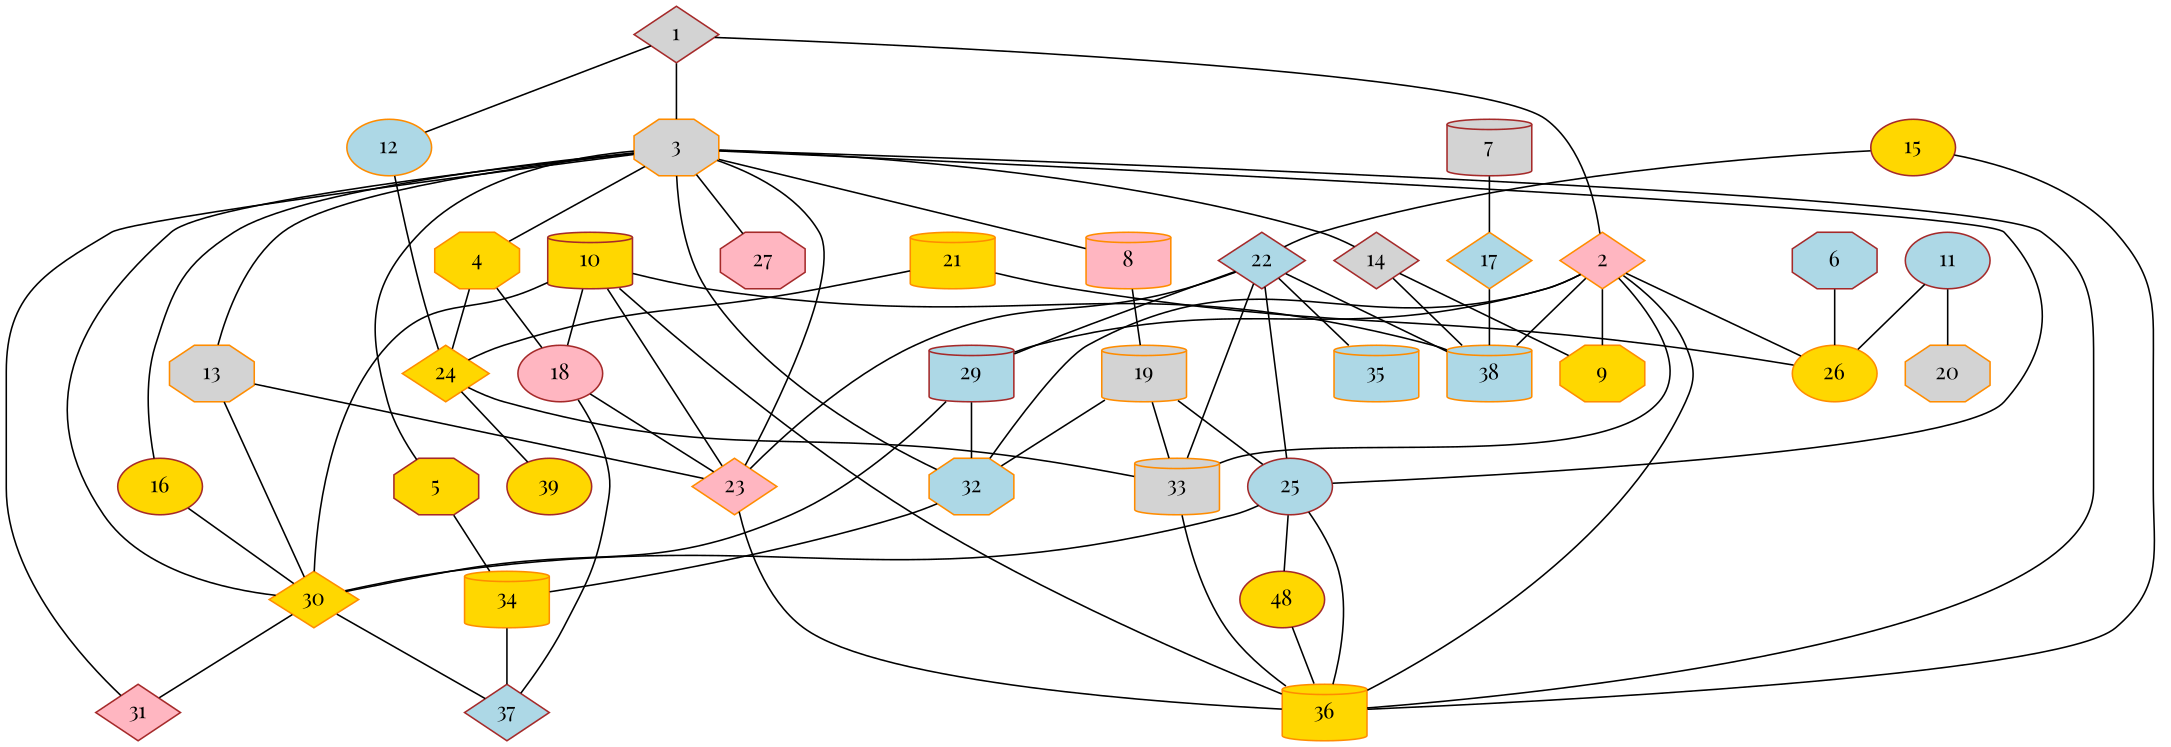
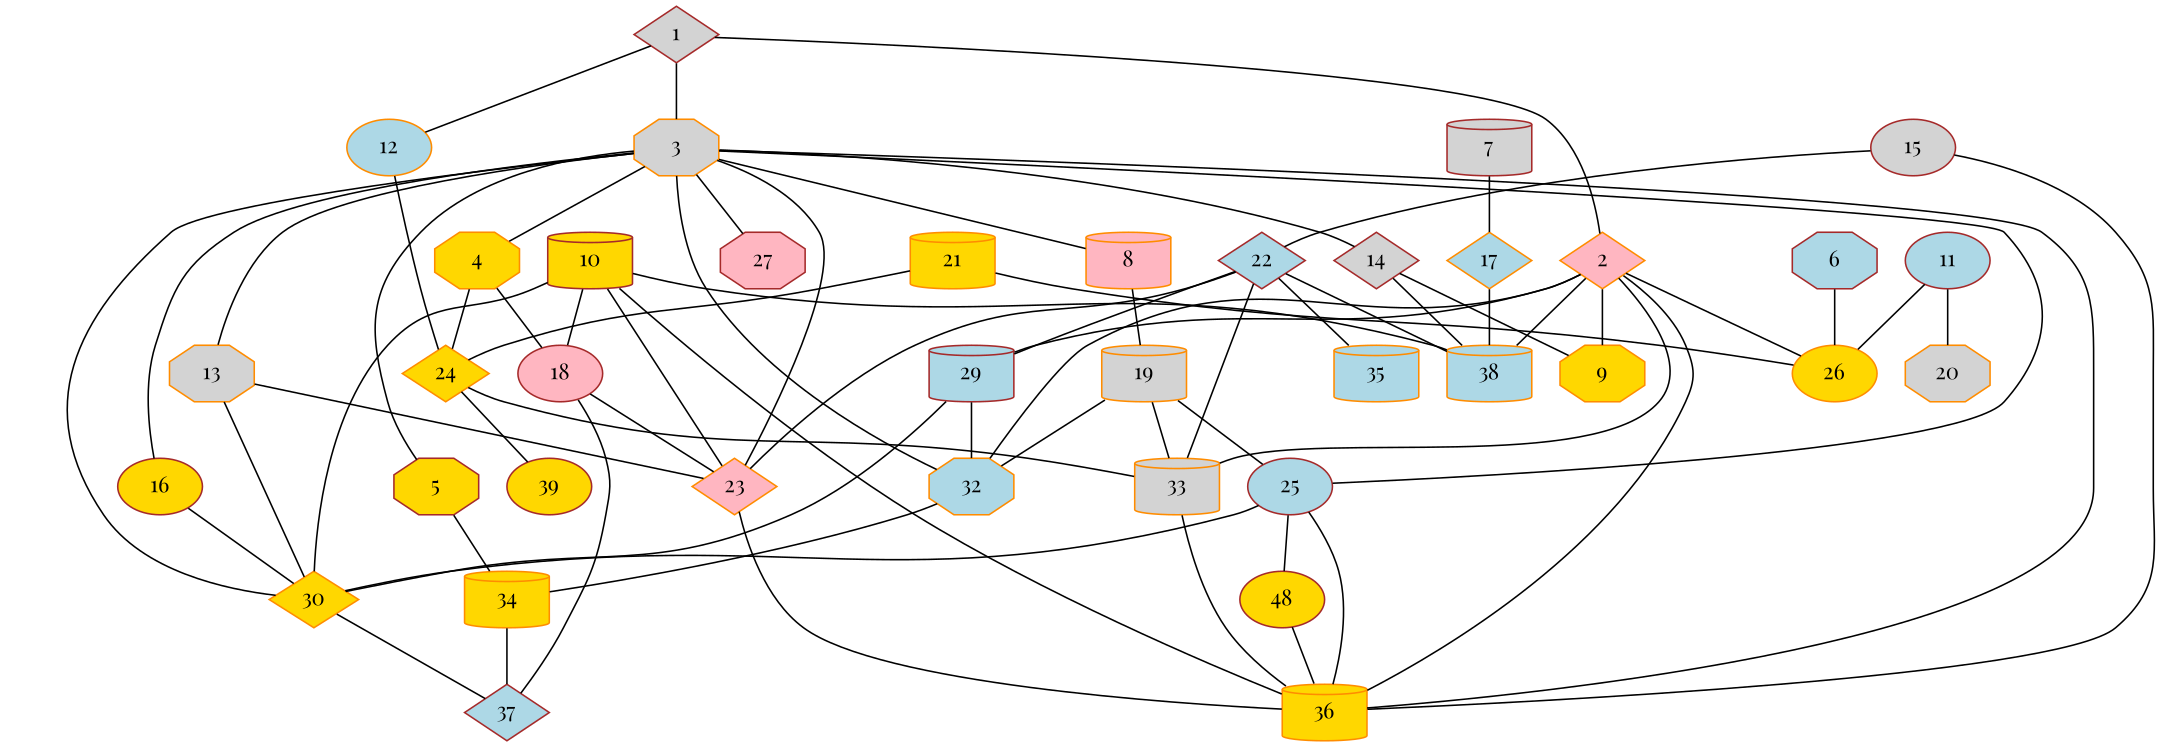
(1913, 148) -> (1913, 148)
(1276, 372) -> none
(138, 713) -> none
